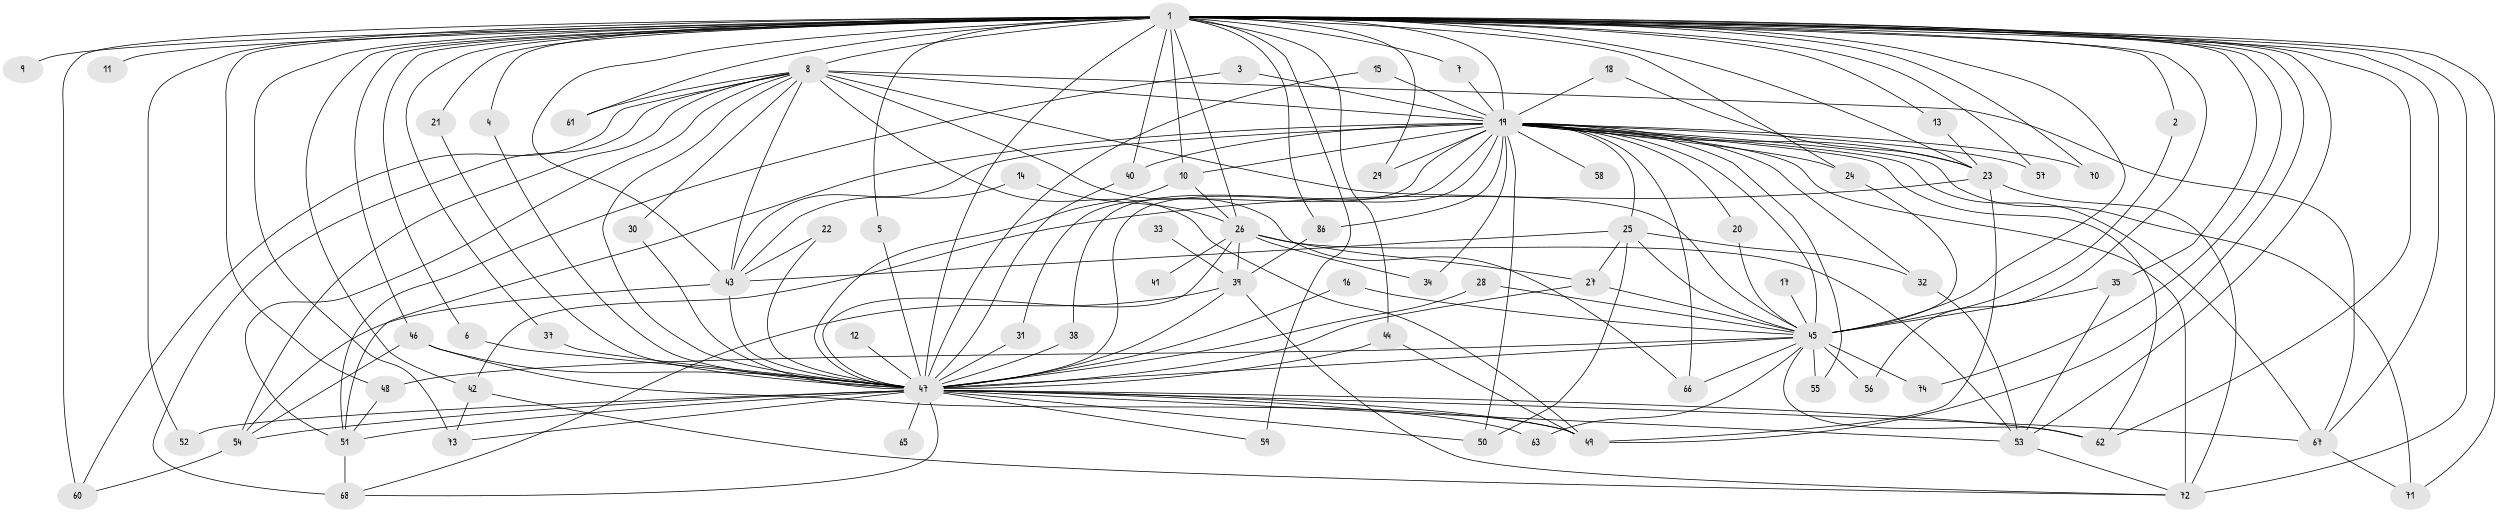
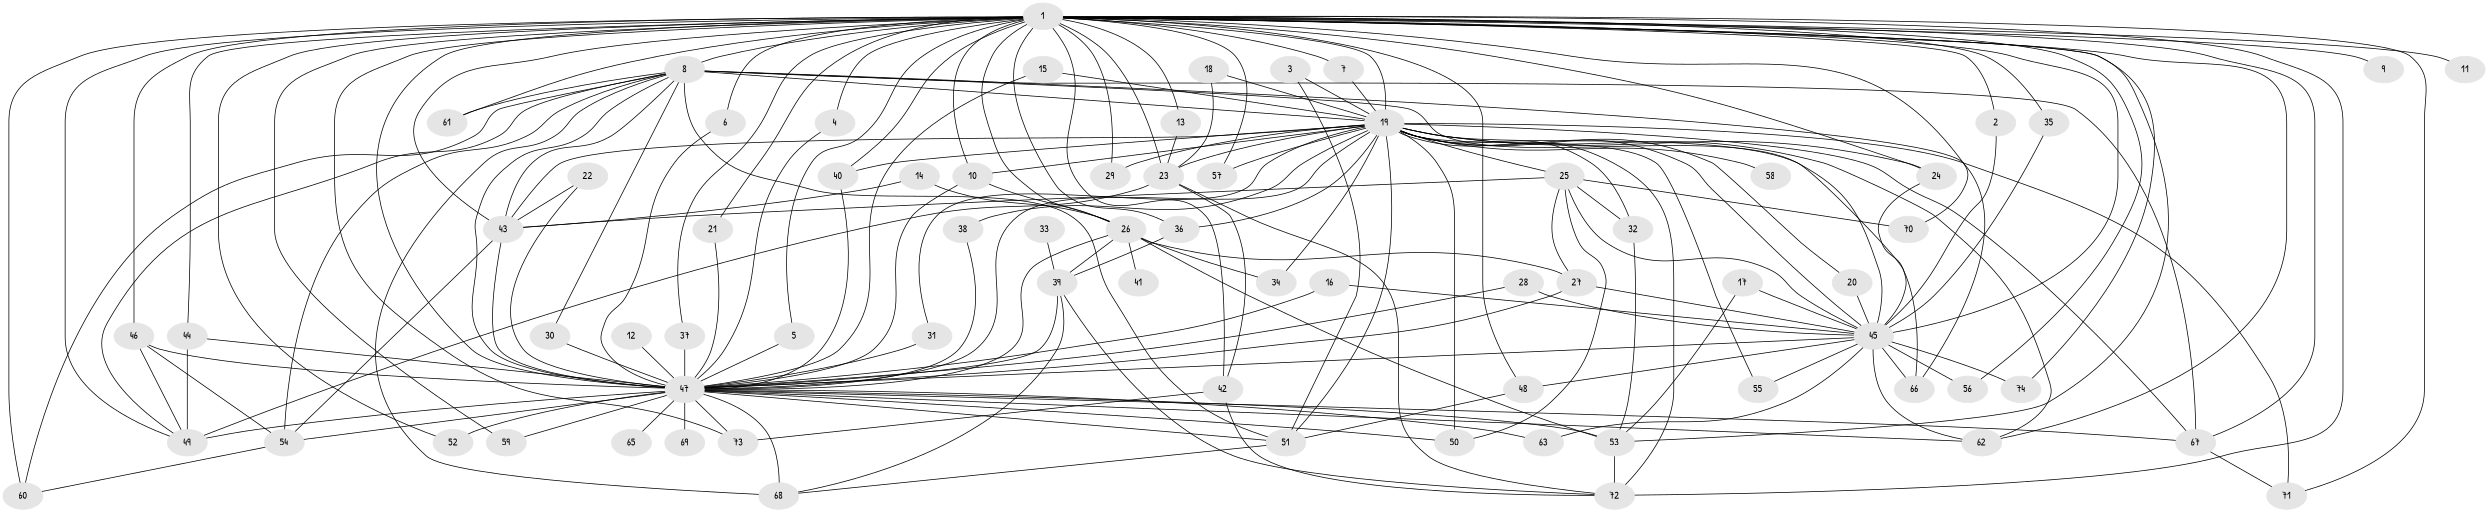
(1900, 141) -> (1736, 203)
(1321, 229) -> (1179, 229)
(2068, 363) -> (1682, 370)
none -> (685, 443)
